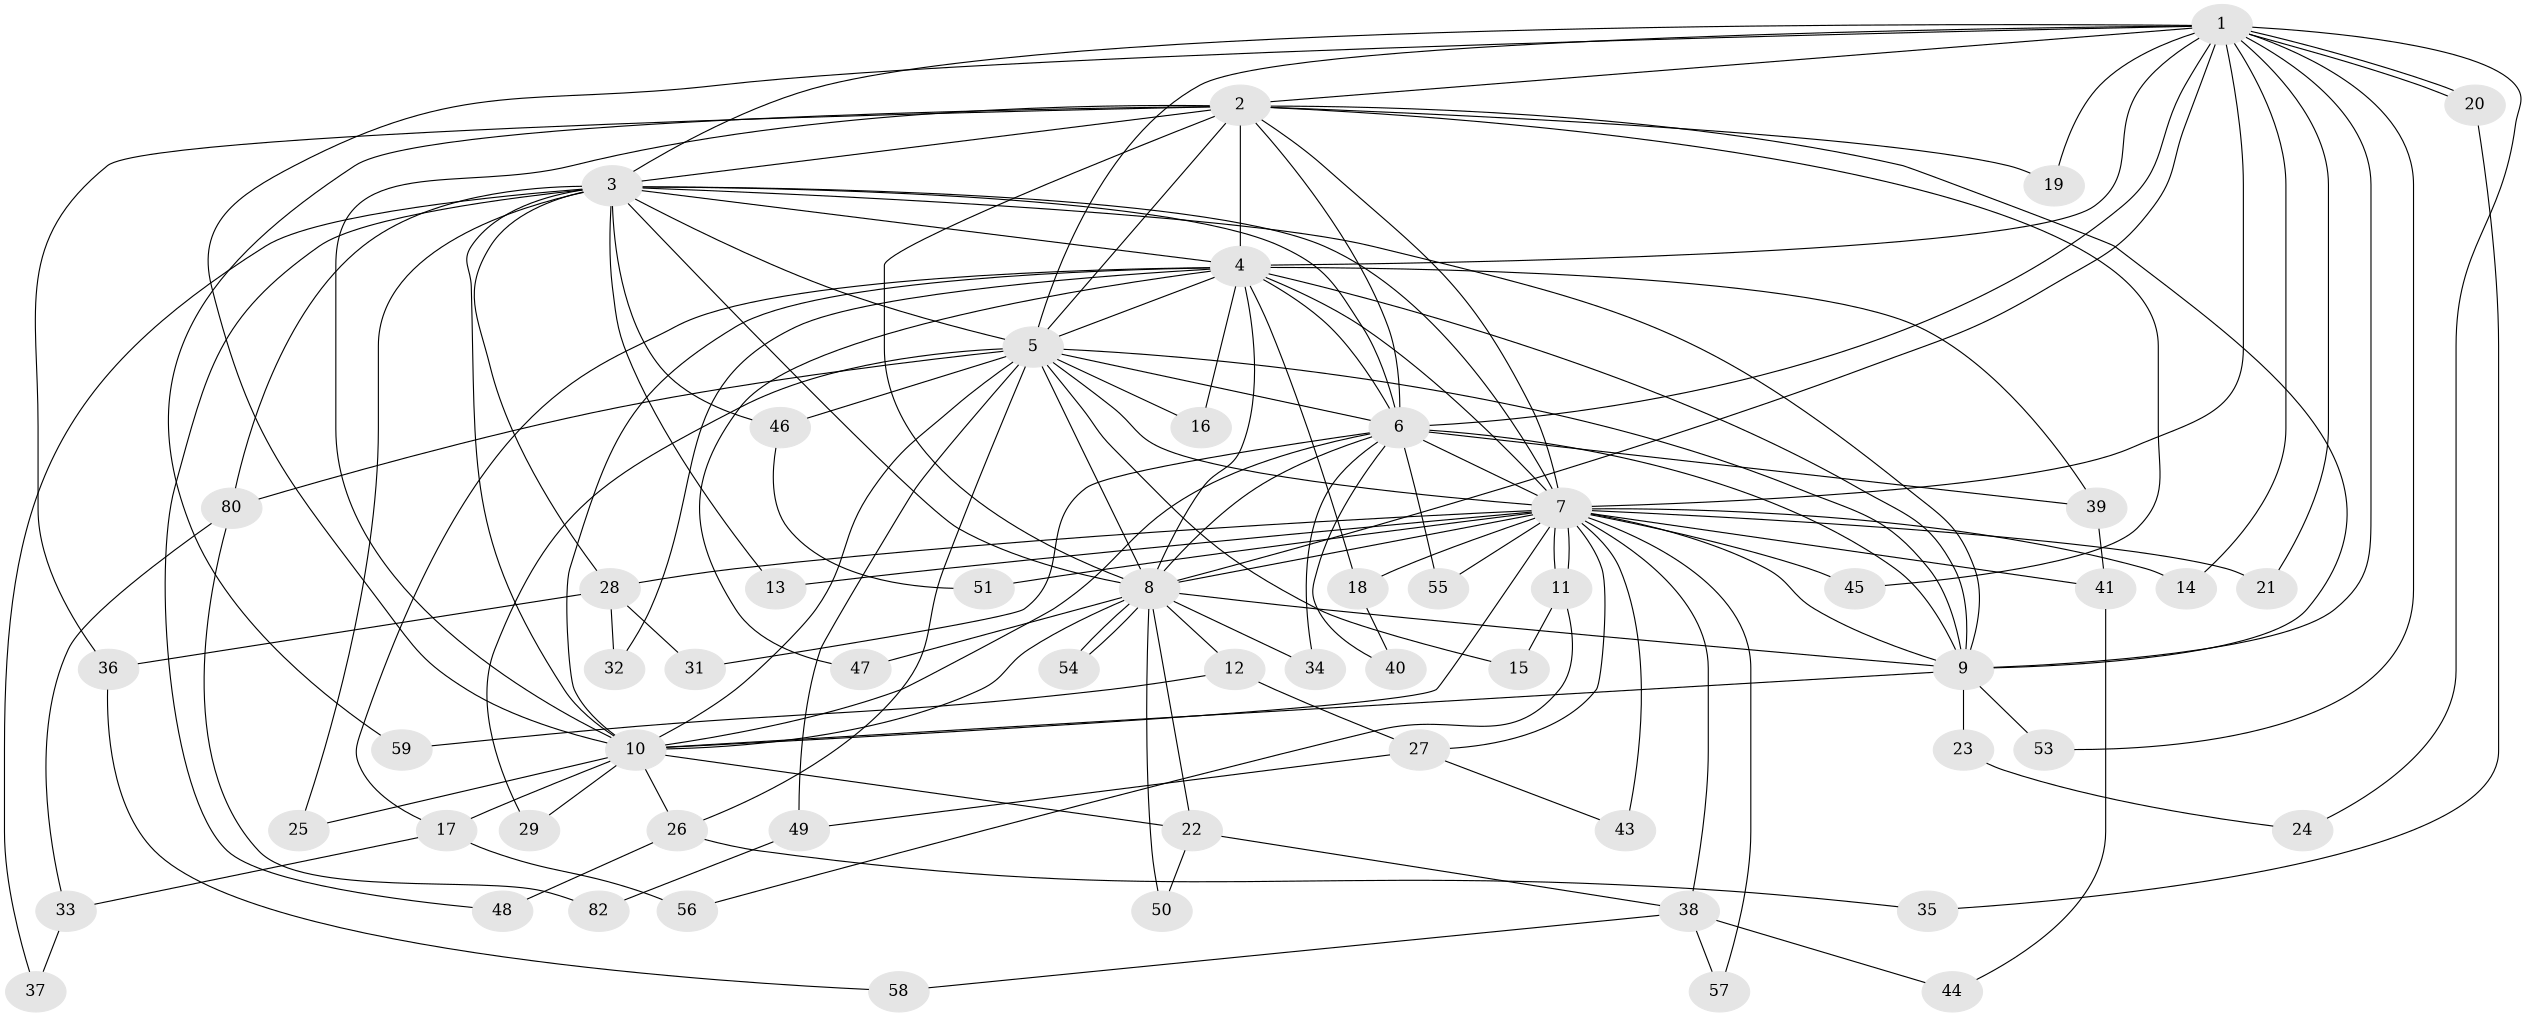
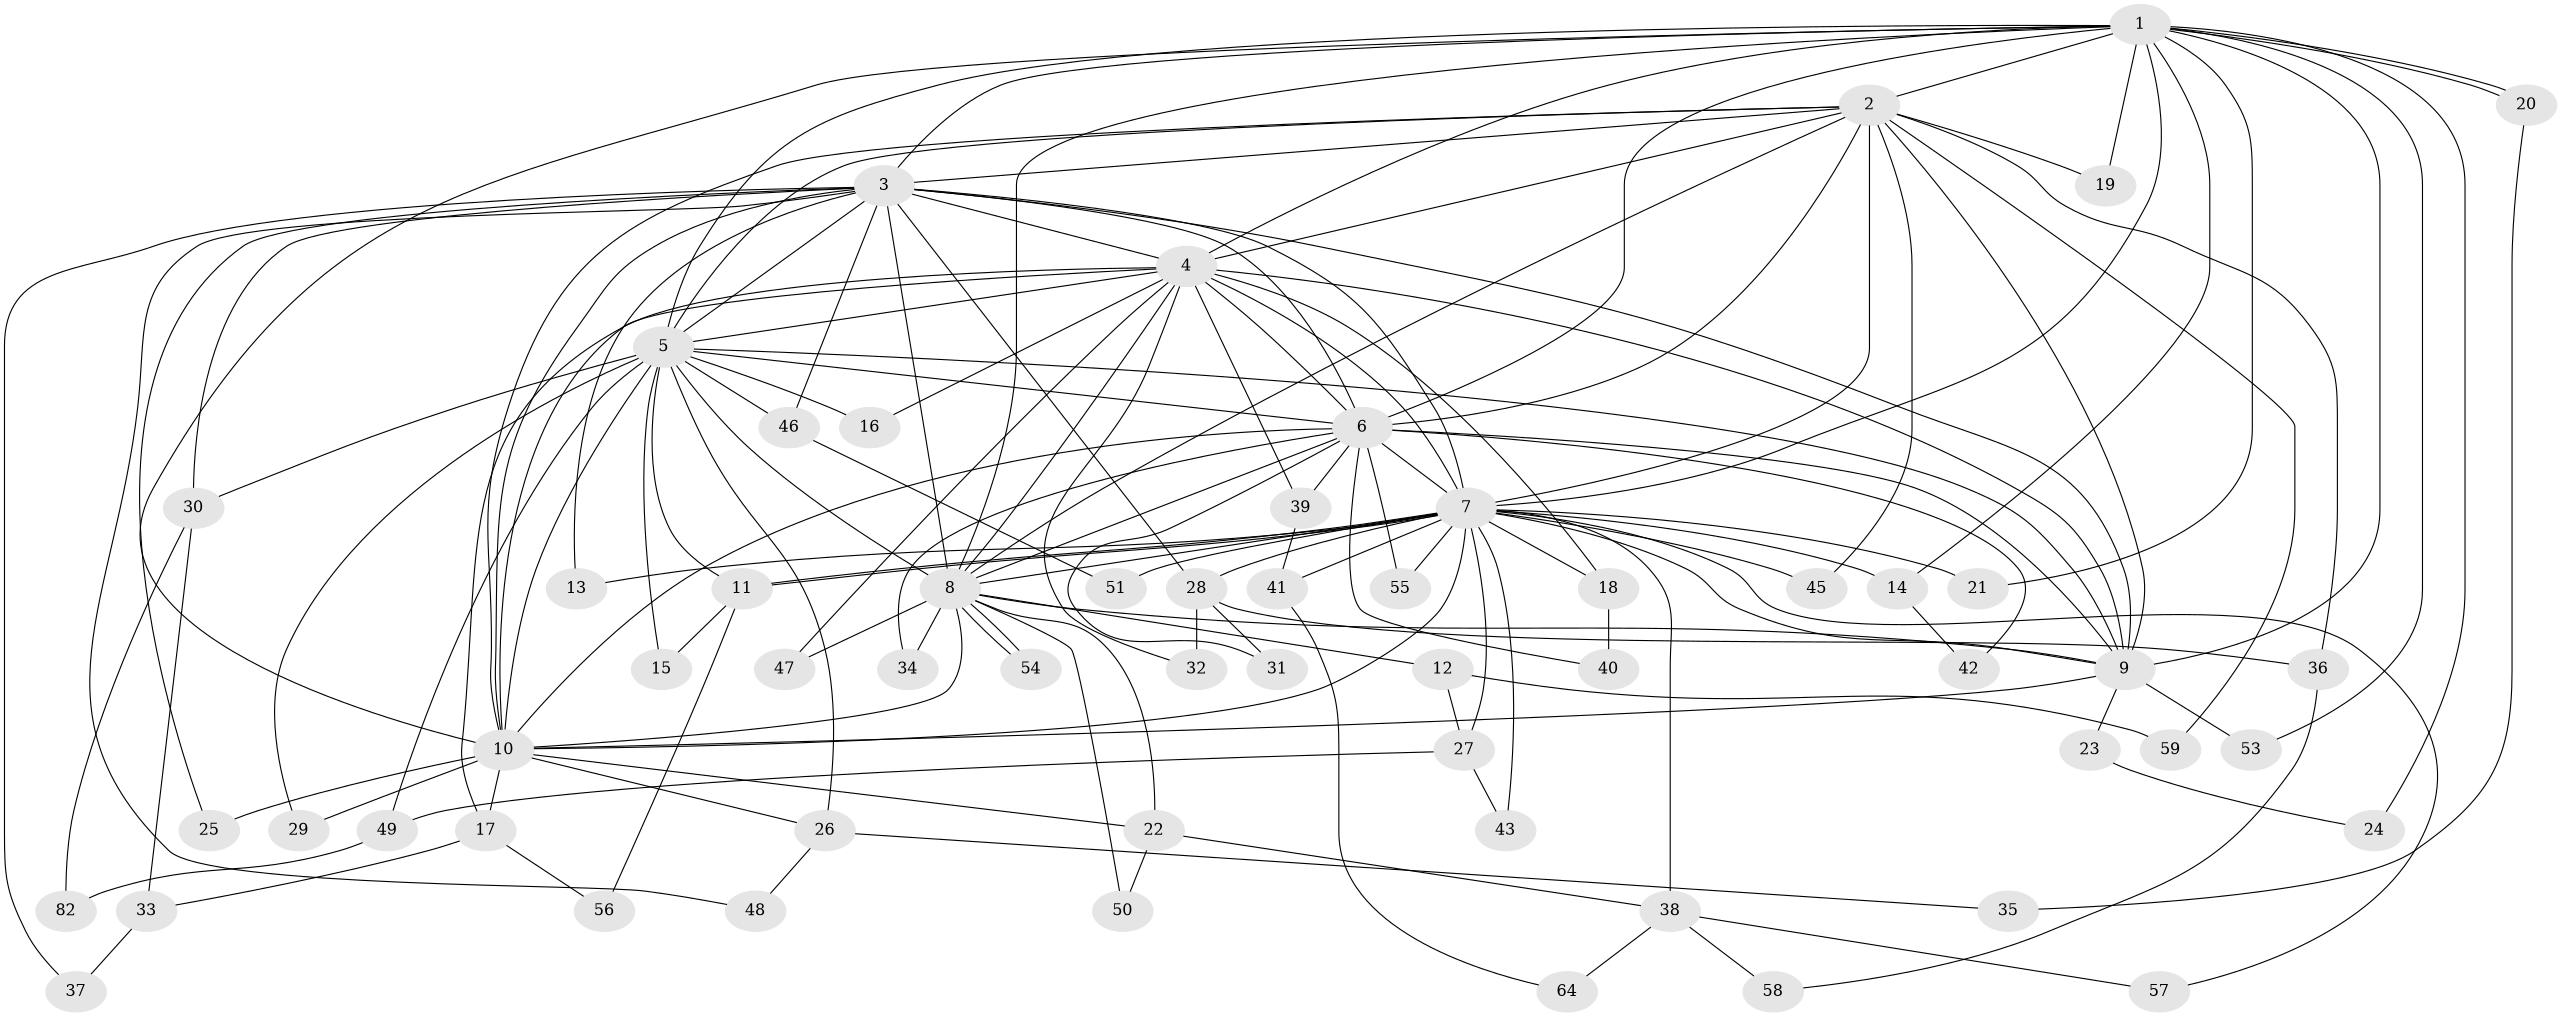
(1264, 473) -> (656, 483)
(232, 508) -> (194, 508)
none -> (1969, 669)
(1952, 992) -> (1567, 992)
